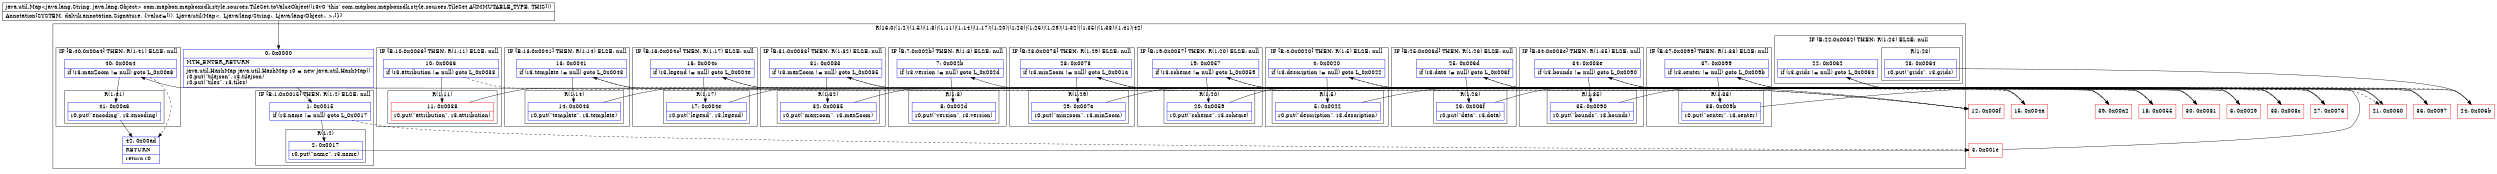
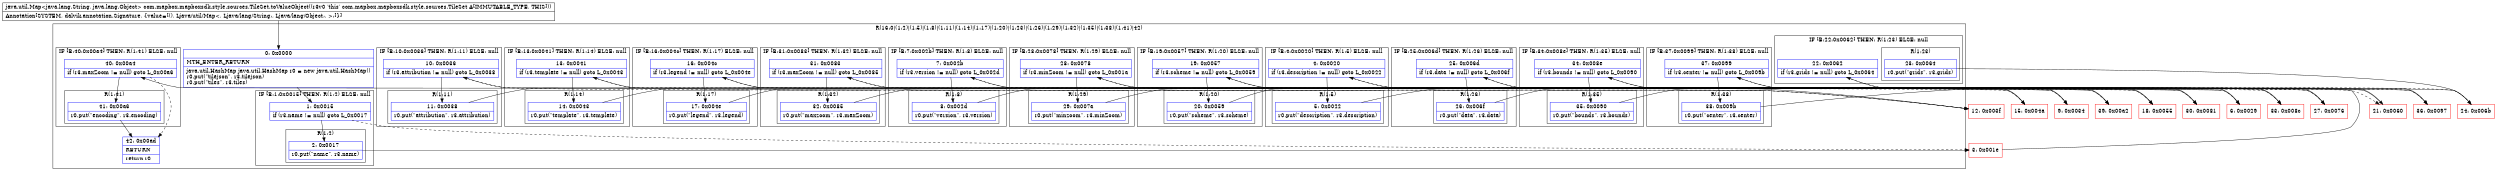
(442, 111) -> (442, 111)
none -> (2071, 111)
